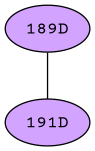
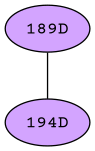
(48, 122) -> (48, 122)
